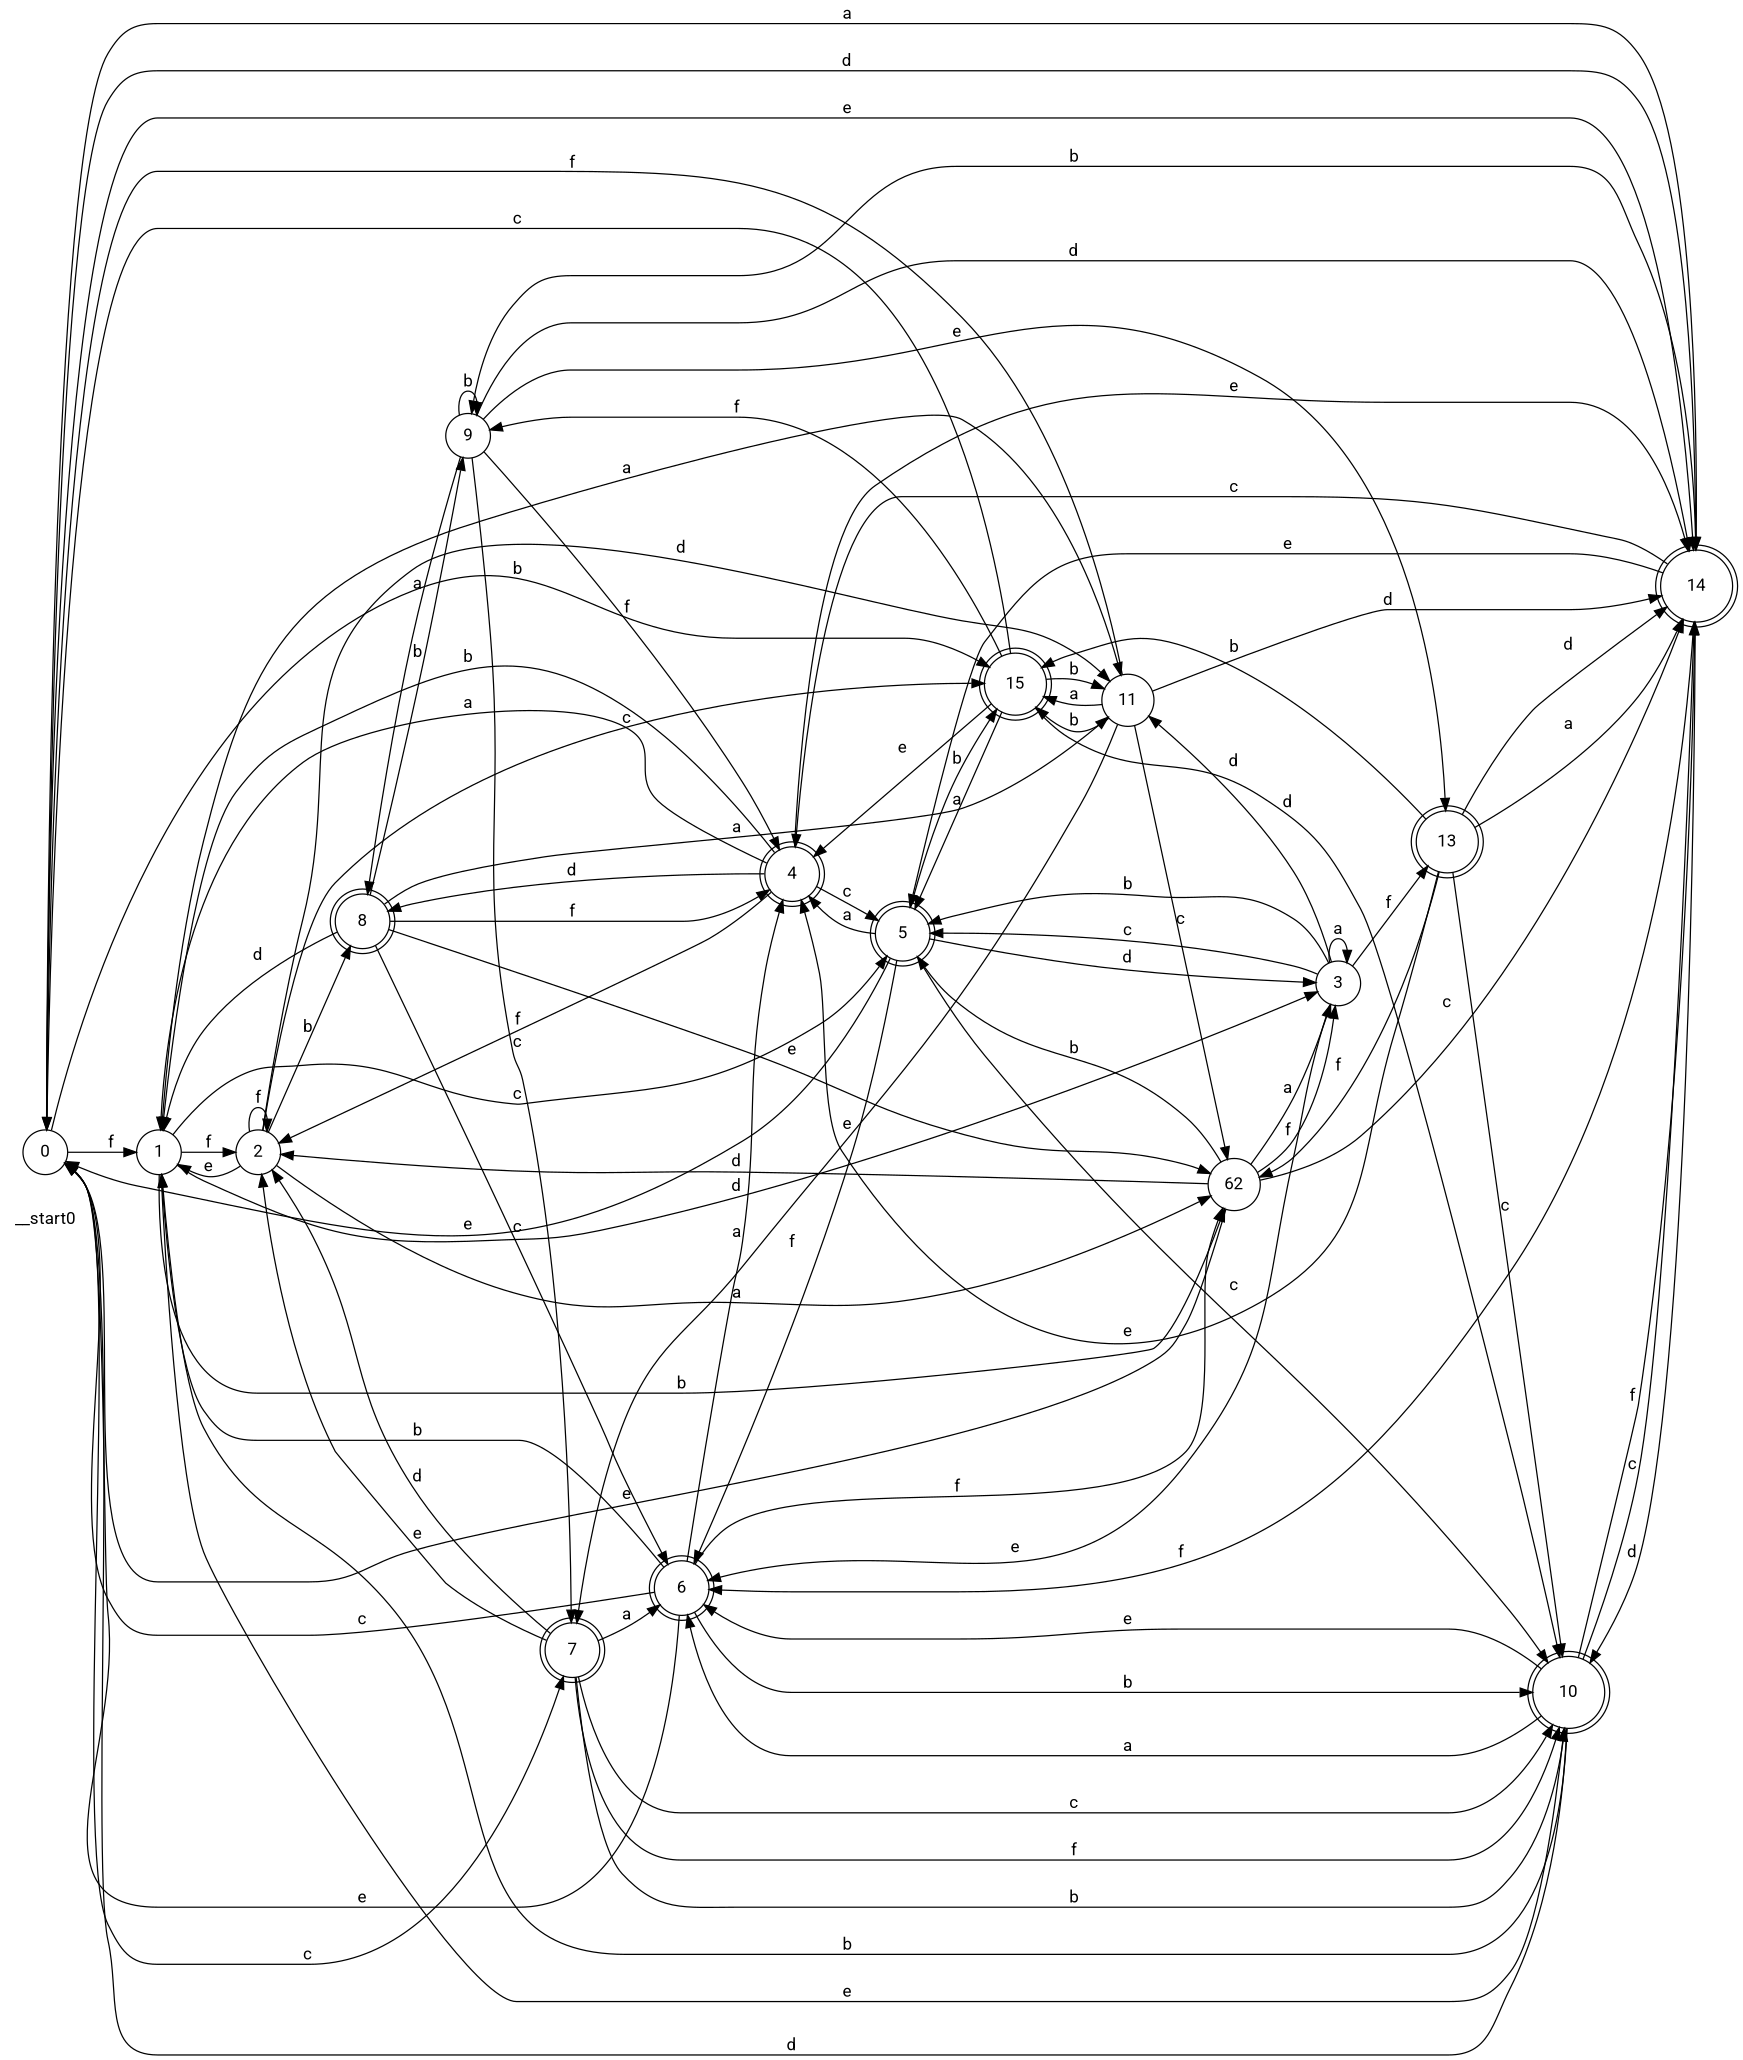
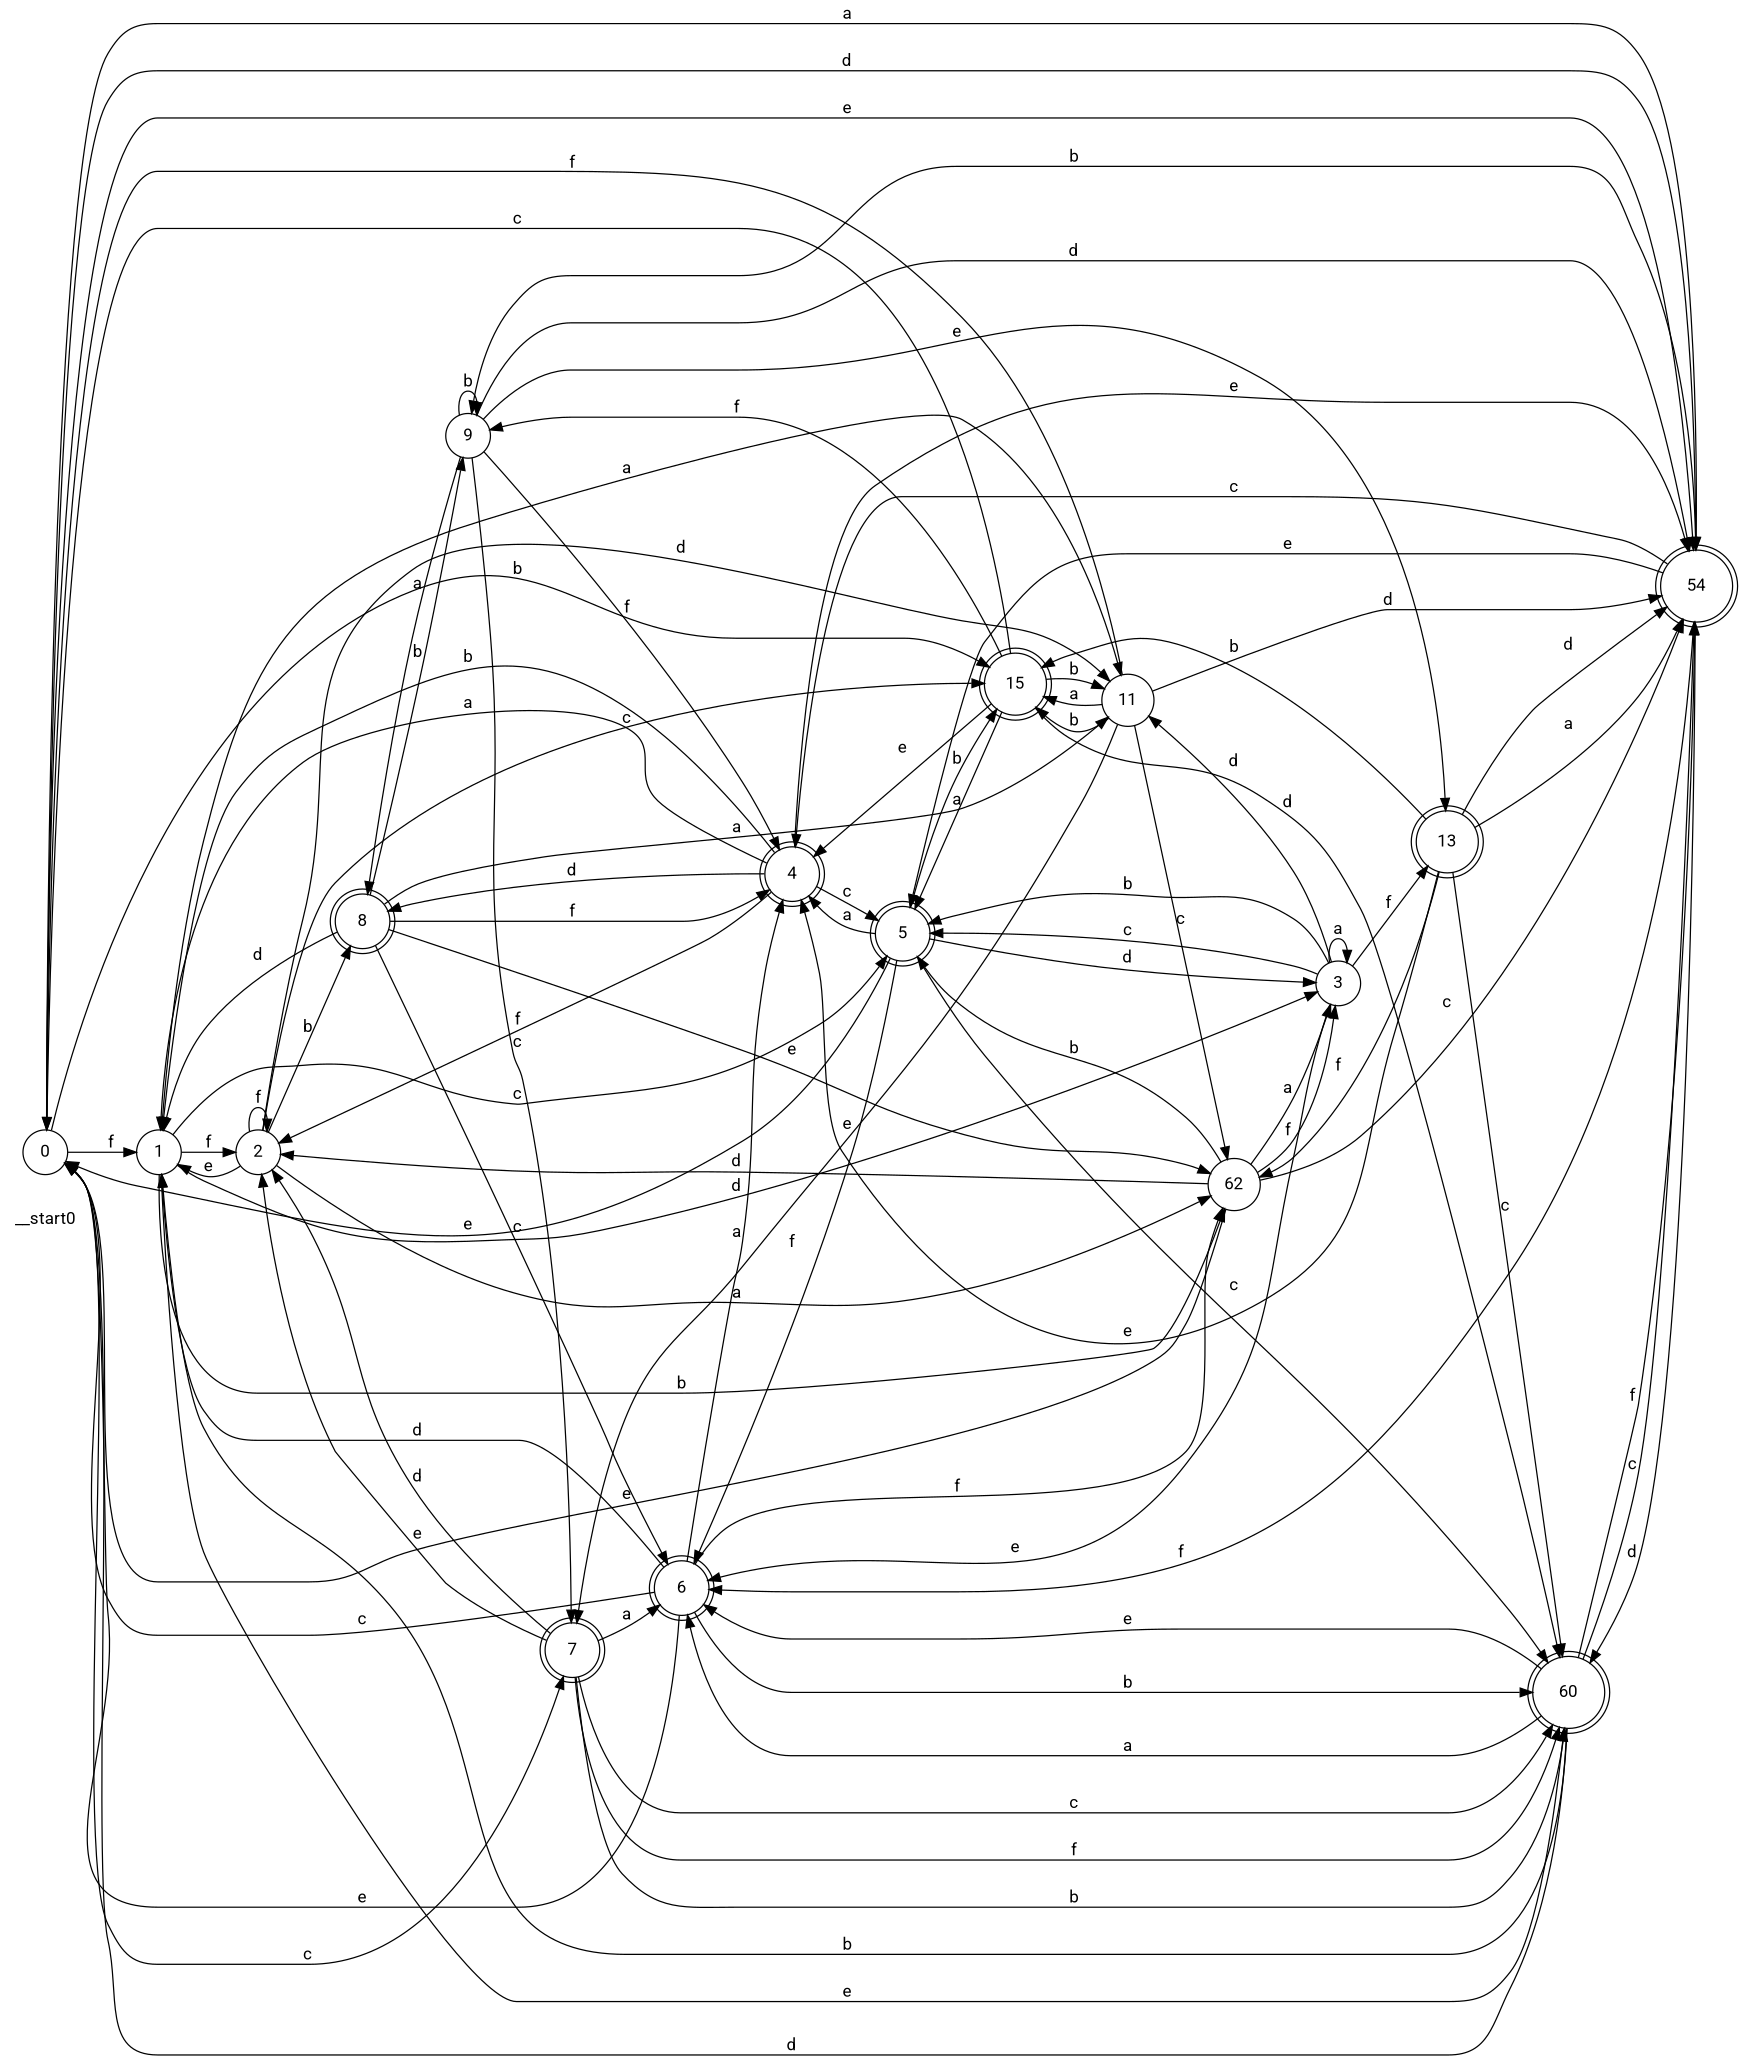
(1697, 586) -> (1697, 586)
(418, 1431) -> (418, 1431)
(1569, 1692) -> (1569, 1692)
